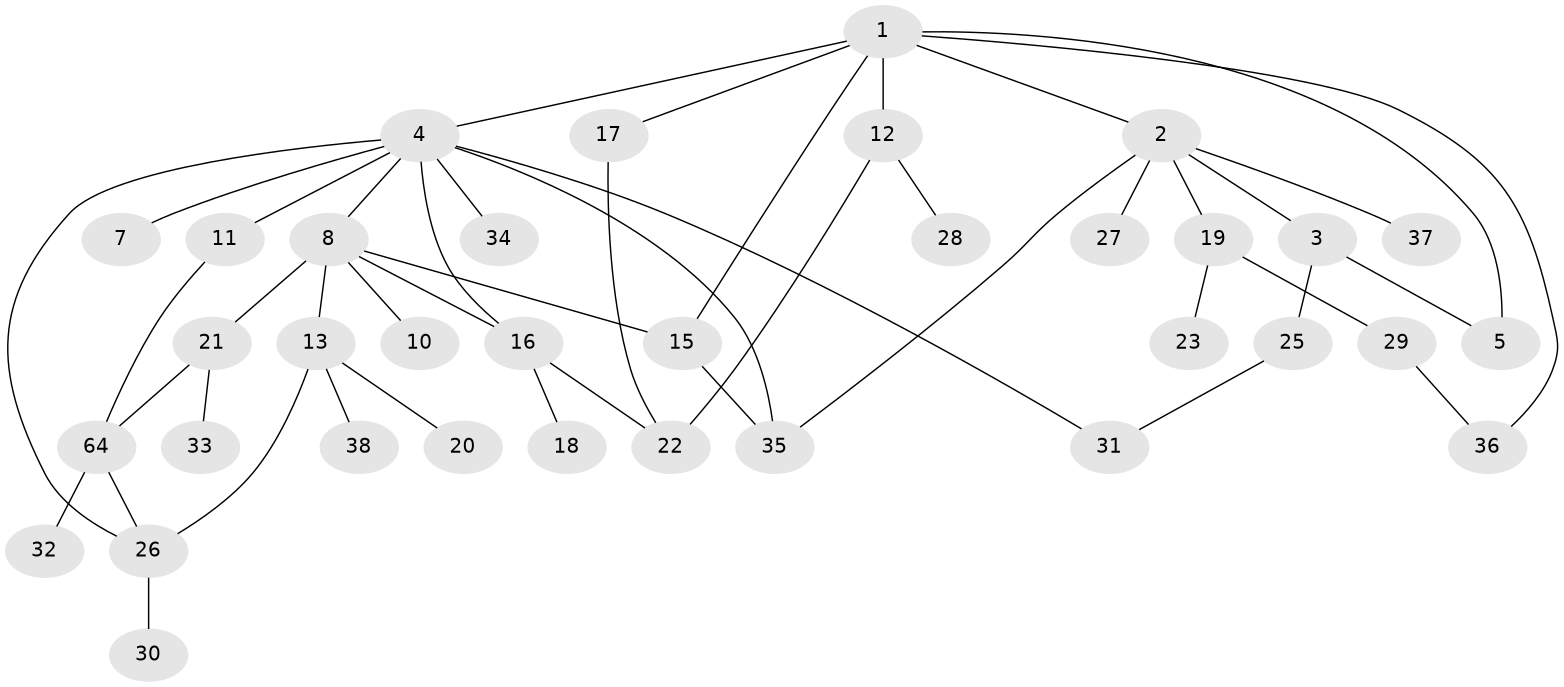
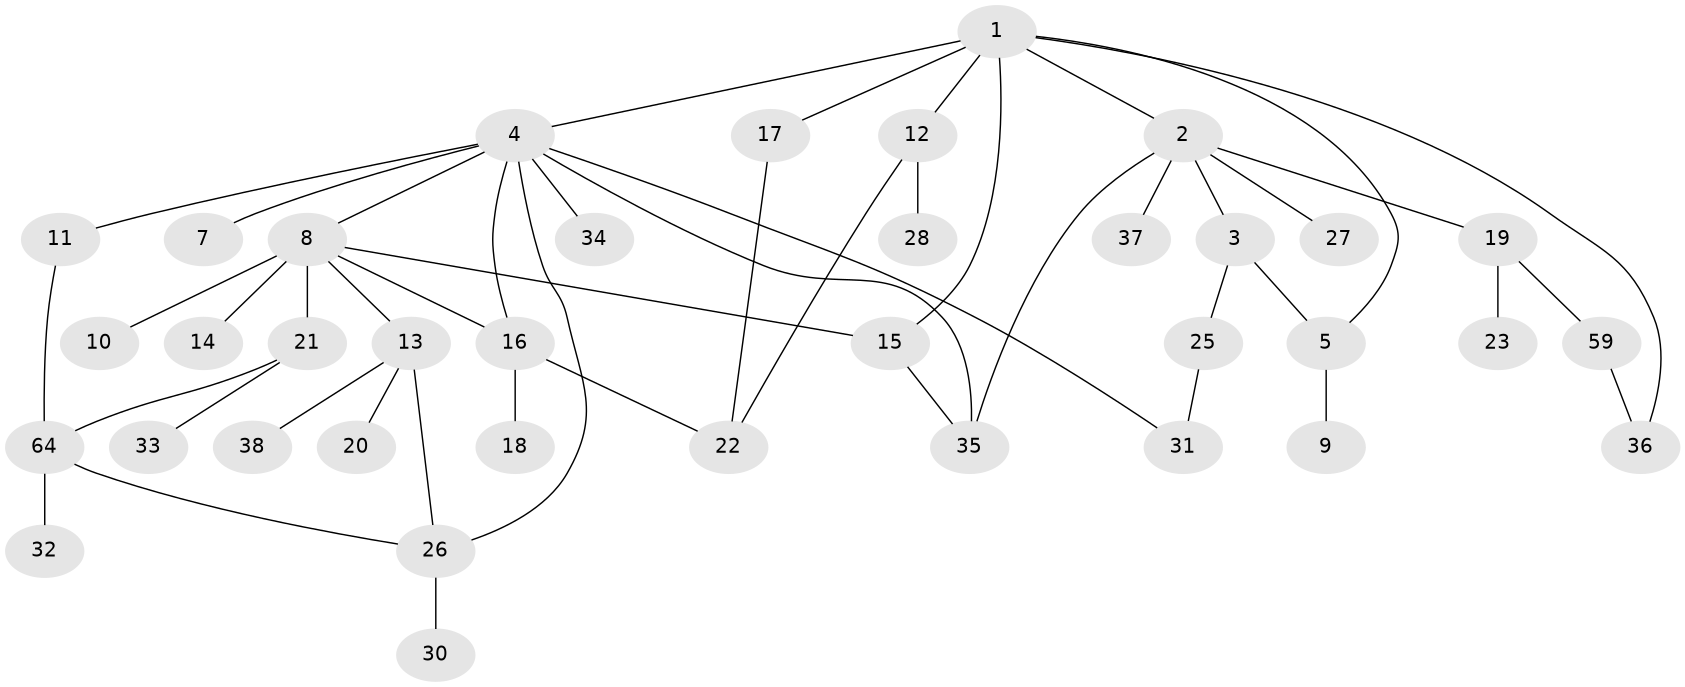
none -> (203, 343)
(1397, 343) -> (1602, 343)
none -> (1326, 447)
